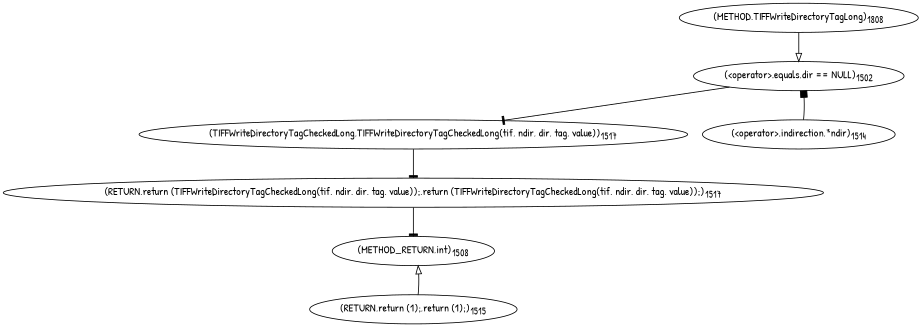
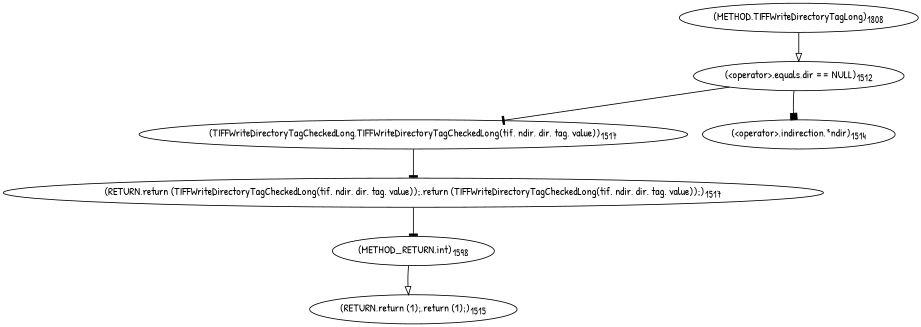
(865, 75) -> (865, 75)
(804, 109) -> (793, 101)
(461, 250) -> (461, 250)
(419, 284) -> (408, 276)
